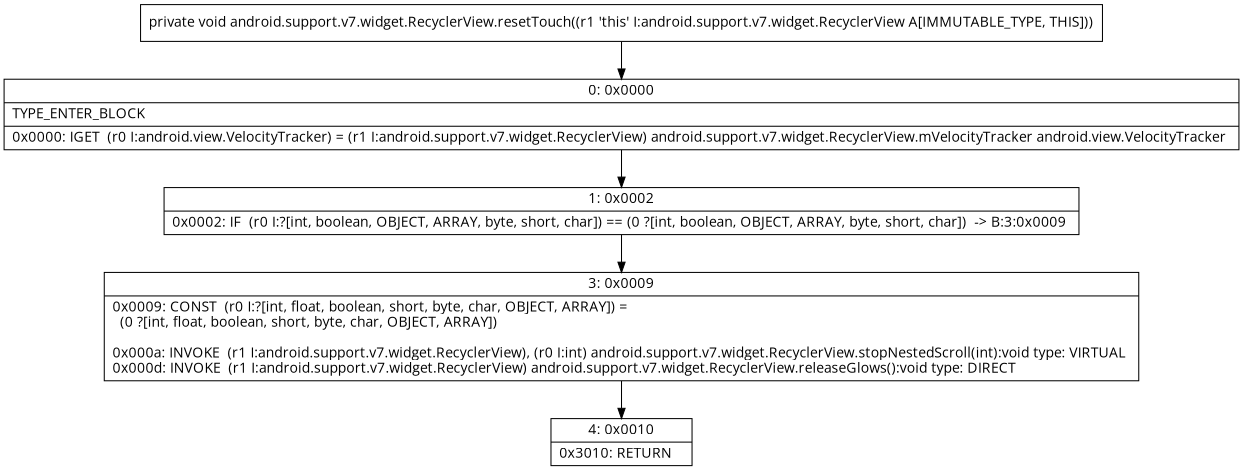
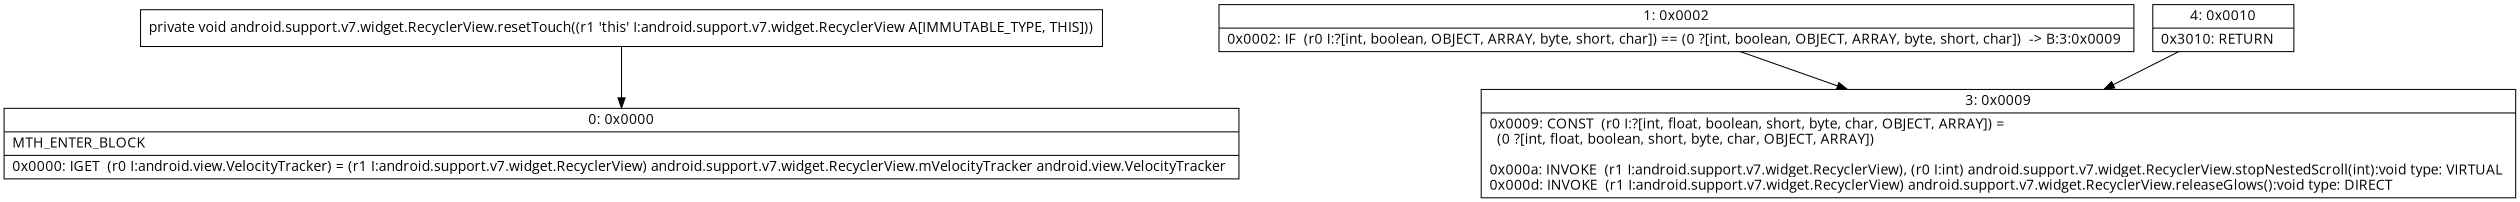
(79, 114) -> (79, 143)
(622, 163) -> none
(622, 395) -> (2146, 68)
